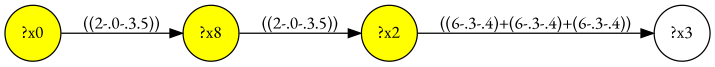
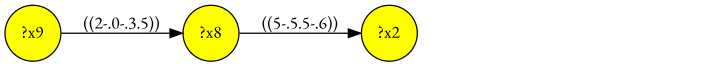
(300, 24) -> (300, 24)
(33, 33) -> (33, 33)
(682, 33) -> none
